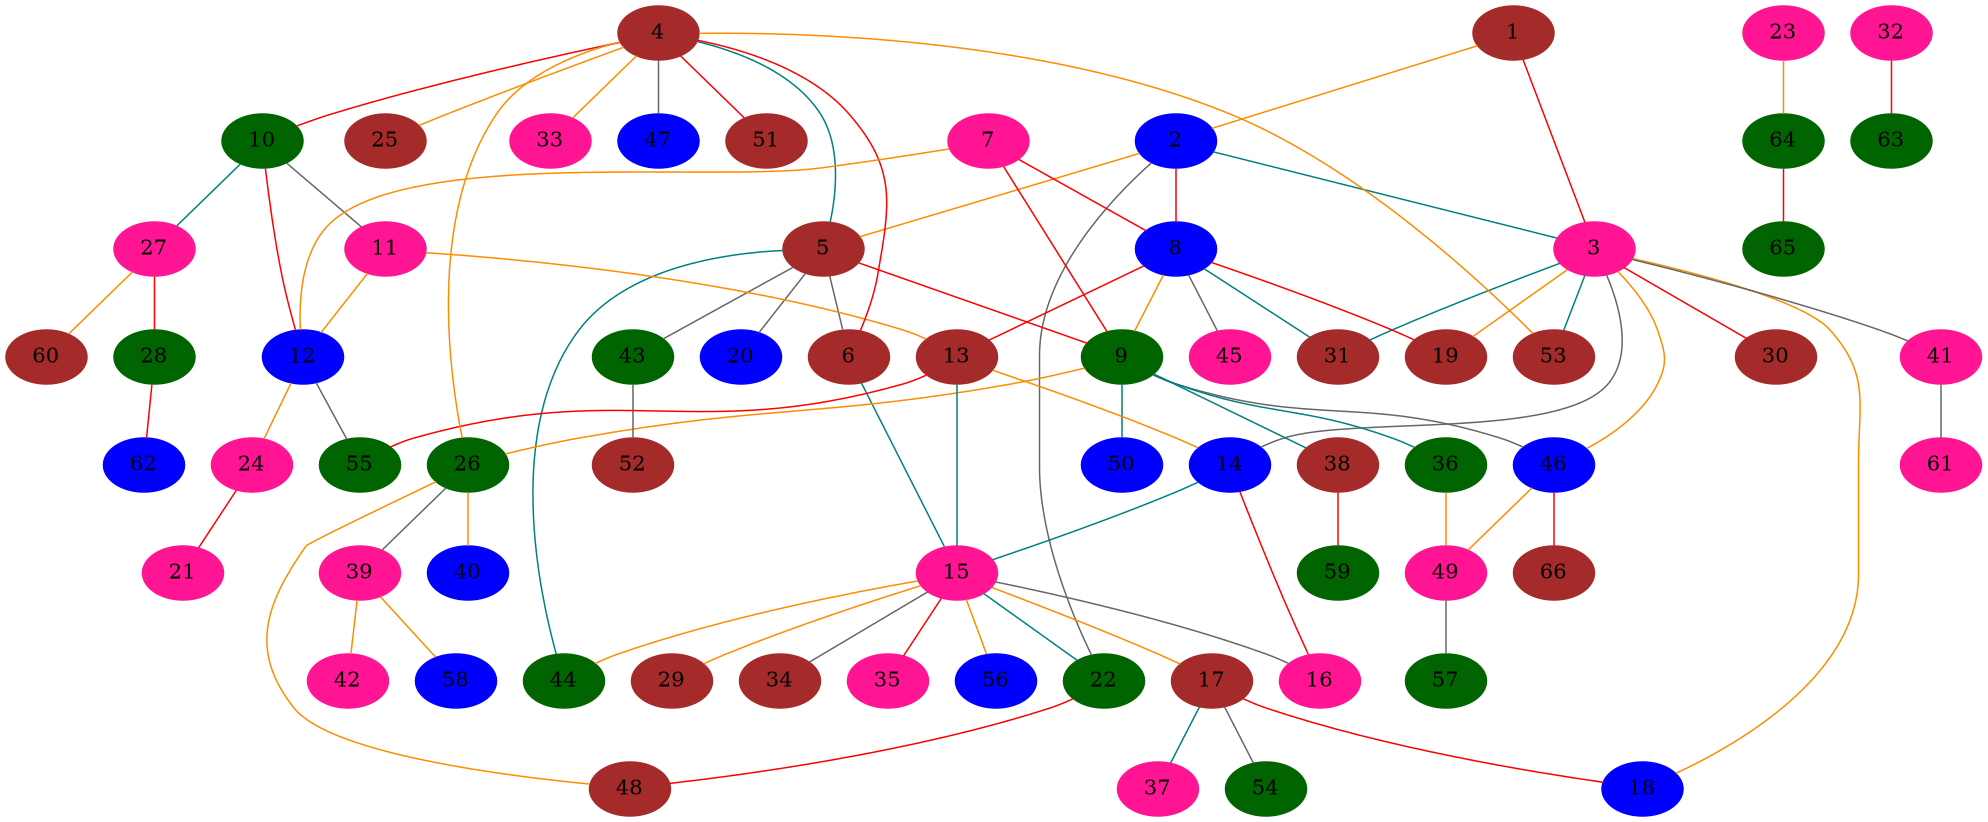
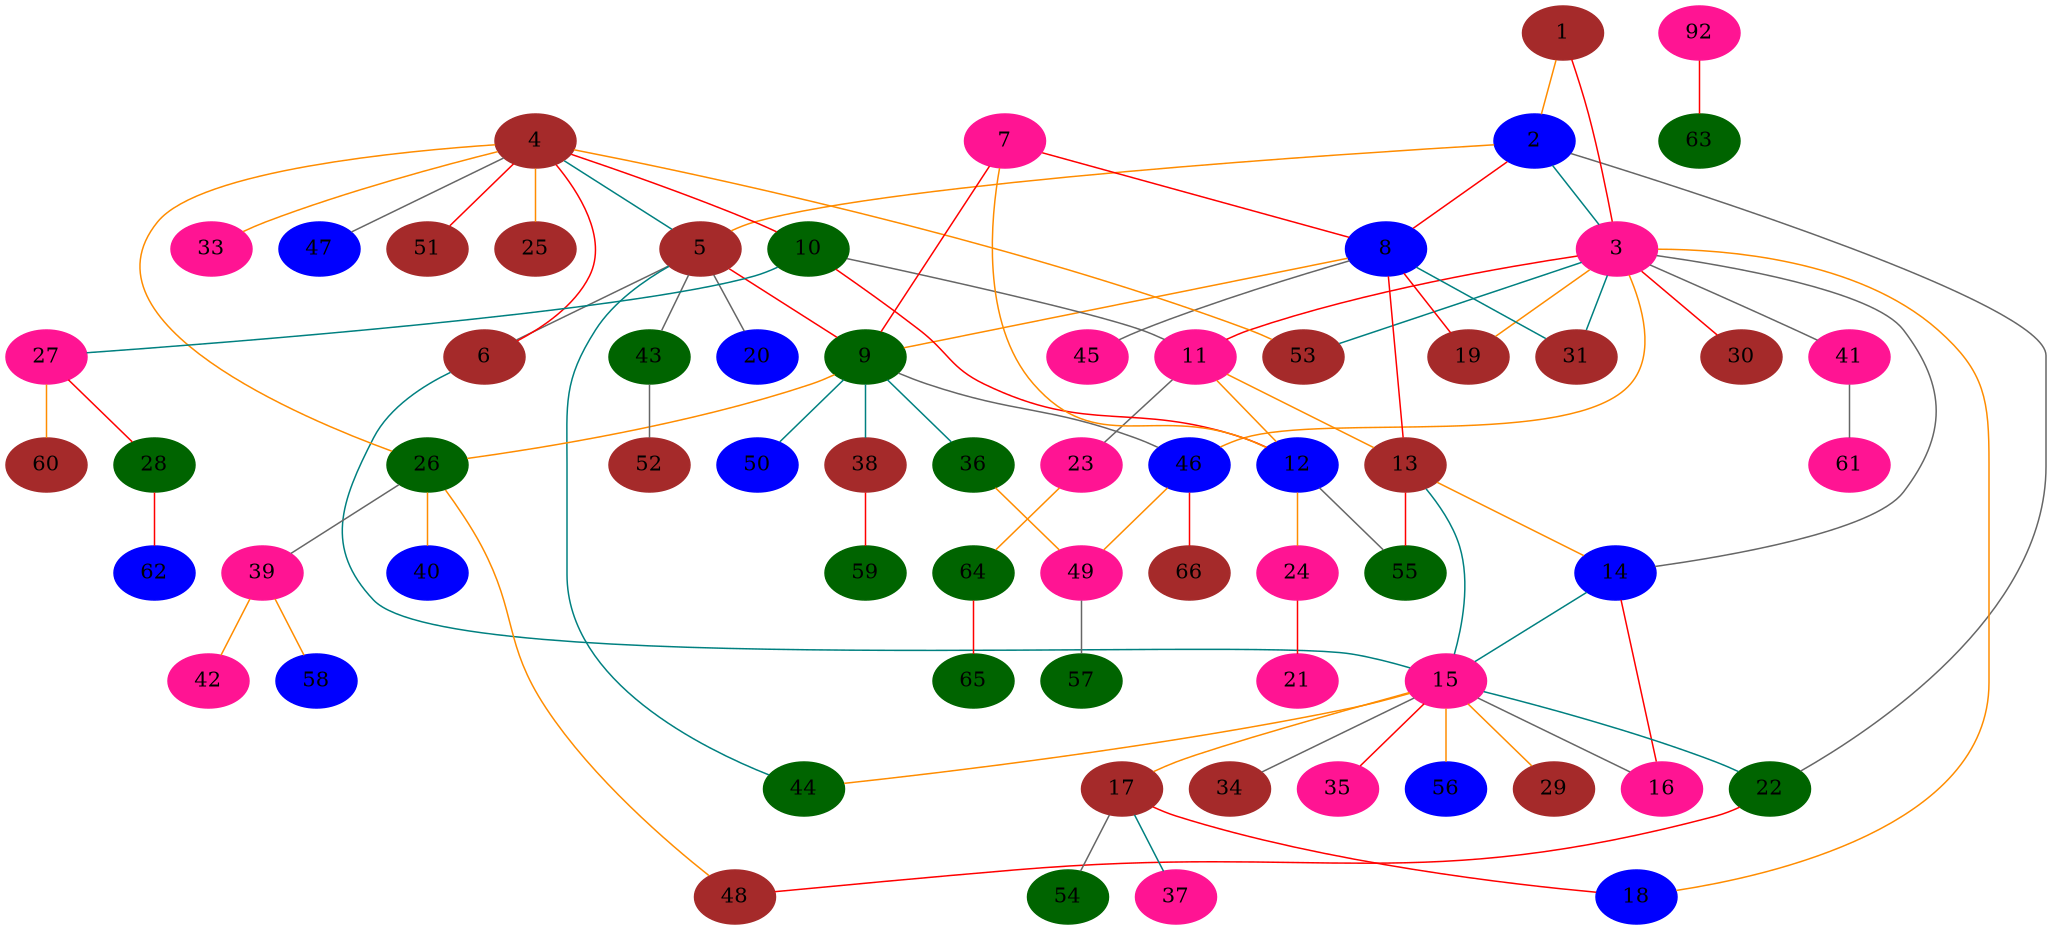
(1892, 33) -> (1700, 33)
none -> (1400, 289)
none -> (1142, 408)
